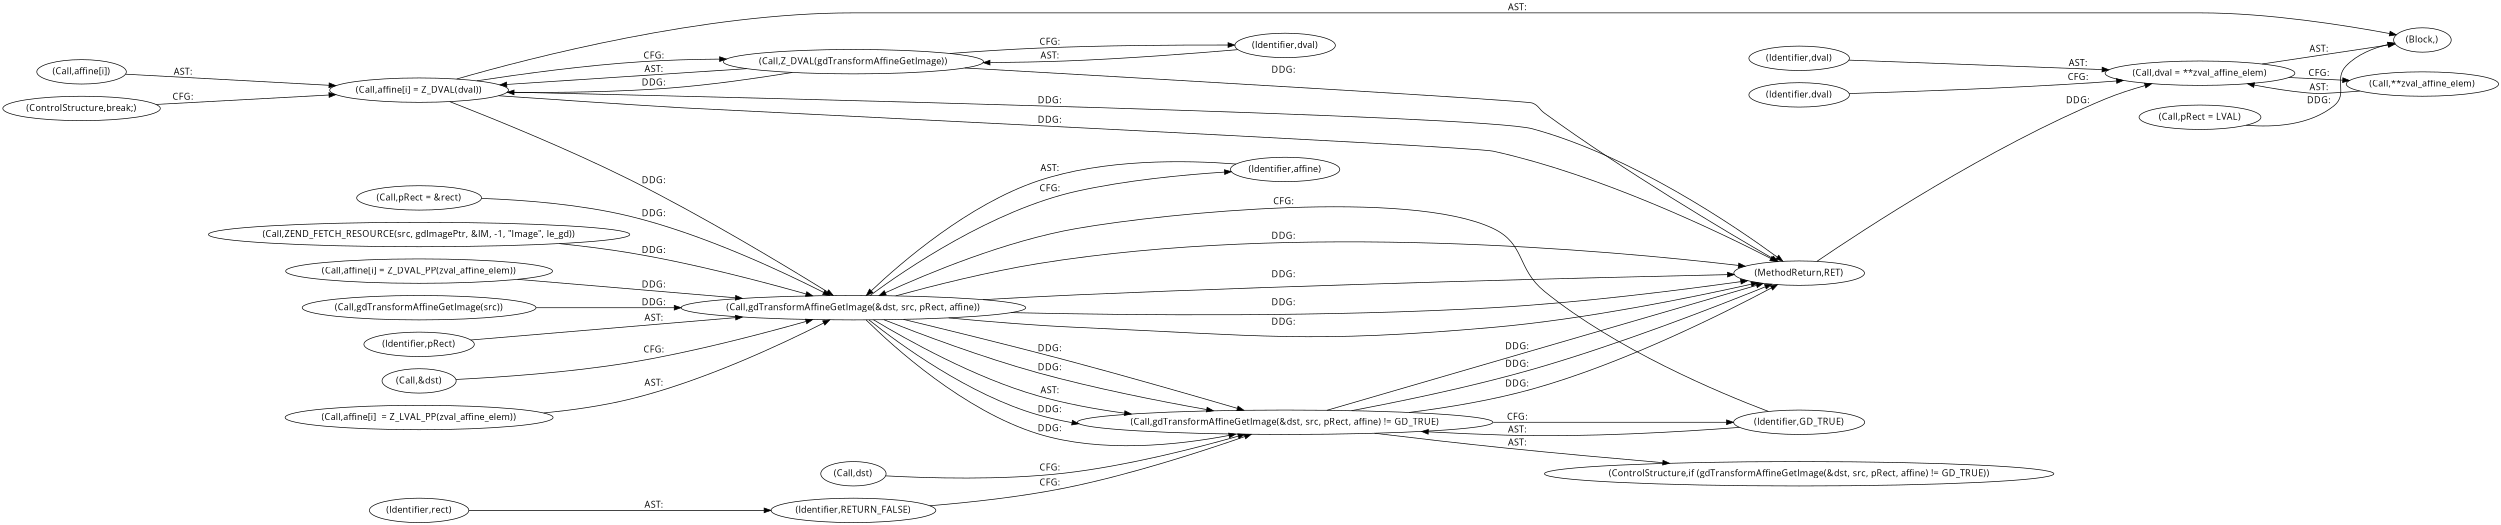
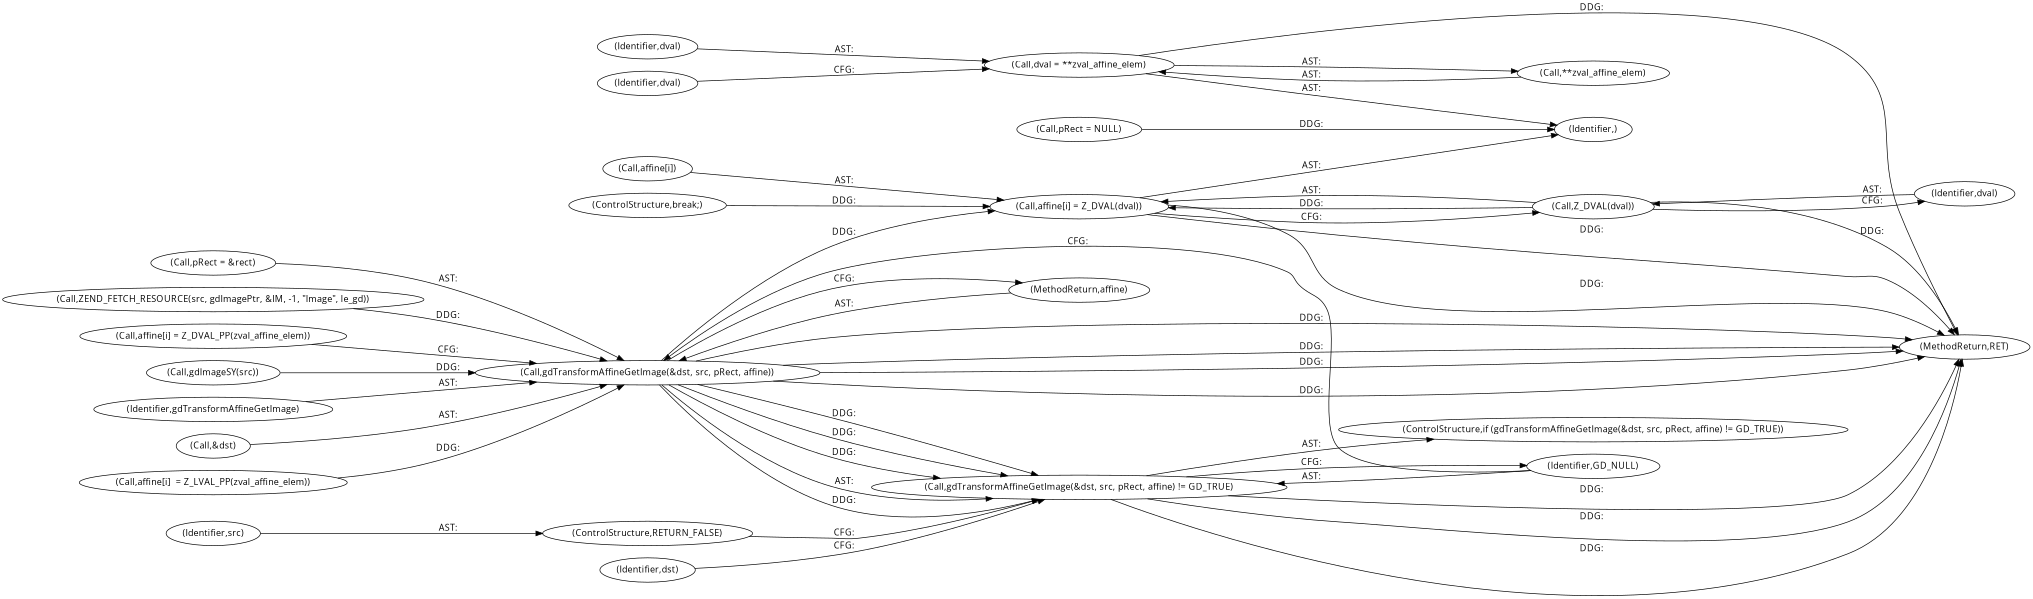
(2422, 40) -> (1593, 129)
(853, 62) -> (1593, 207)
(2320, 74) -> (1313, 62)
(184, 97) -> (846, 201)
(2200, 117) -> (1079, 129)
(1976, 163) -> (1645, 14)
(1285, 169) -> (1079, 290)
(644, 187) -> (811, 256)
(655, 214) -> (450, 279)
(655, 285) -> (450, 350)
(419, 308) -> (213, 373)
(419, 344) -> (213, 409)
(655, 350) -> (450, 415)
(655, 383) -> (450, 448)
(1799, 422) -> (1593, 466)
(853, 474) -> (648, 570)
(419, 510) -> (213, 533)
(853, 510) -> (648, 533)
